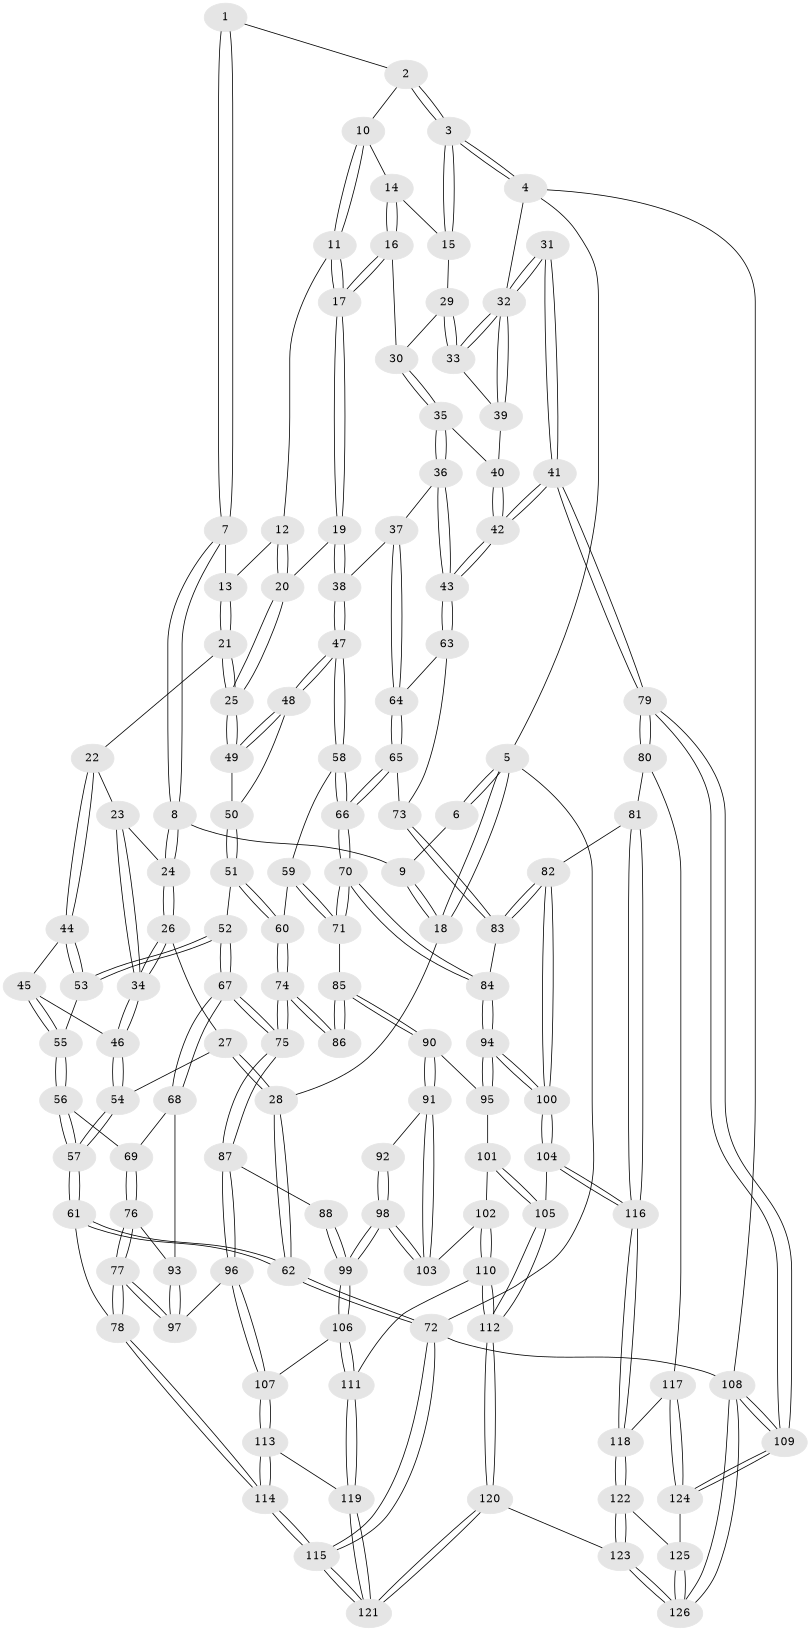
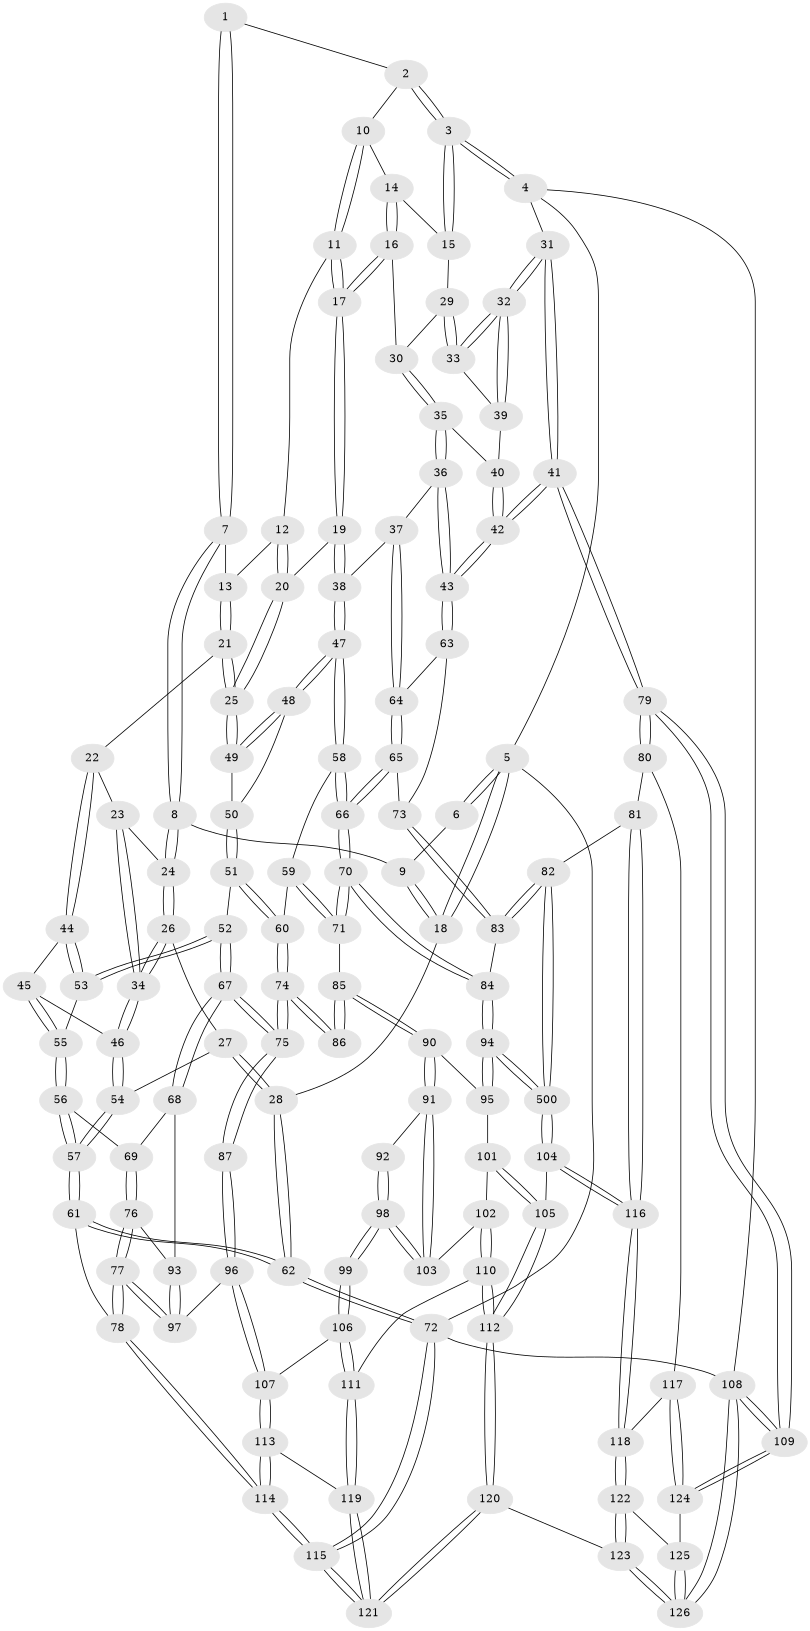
(515, 245) -> (537, 217)
(547, 1100) -> (547, 1100)
(326, 1214) -> none
